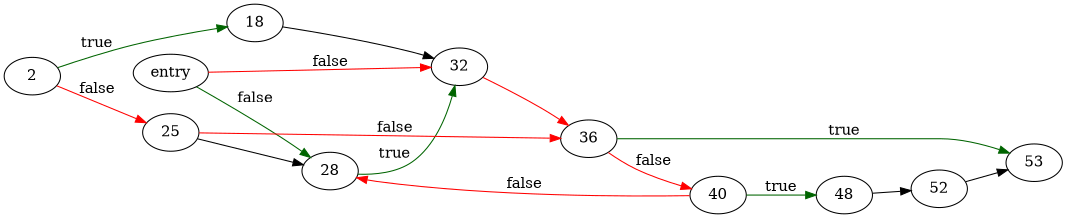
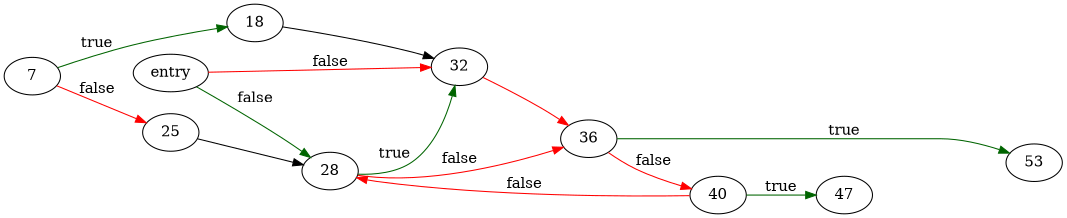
(32, 76) -> (32, 76)
(374, 136) -> (457, 173)
(939, 189) -> none
(844, 195) -> (844, 195)
